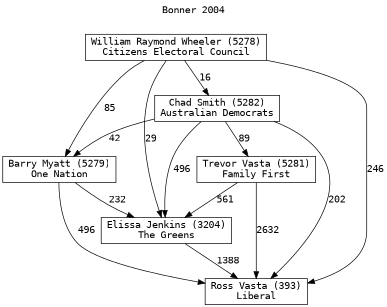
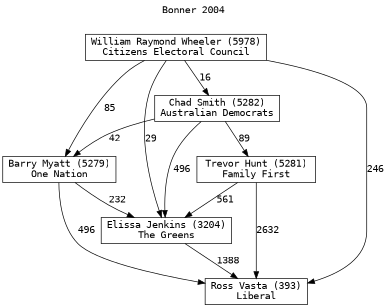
(176, 47) -> (176, 47)
(256, 169) -> (256, 169)
(329, 193) -> none
